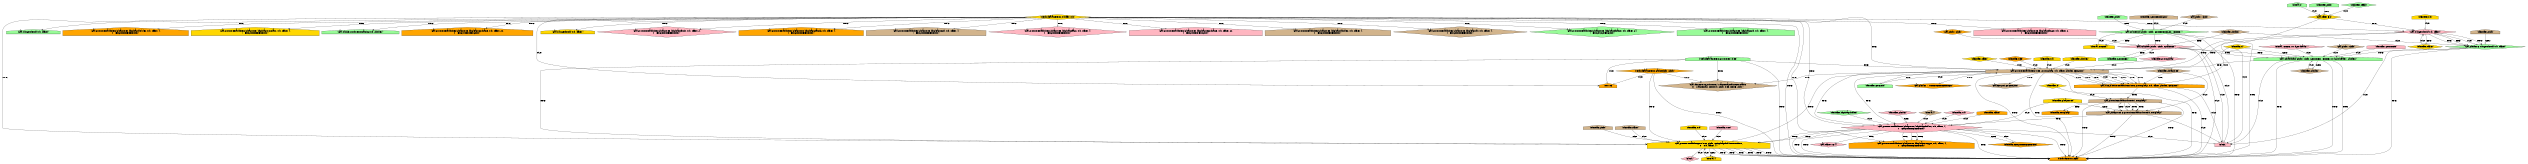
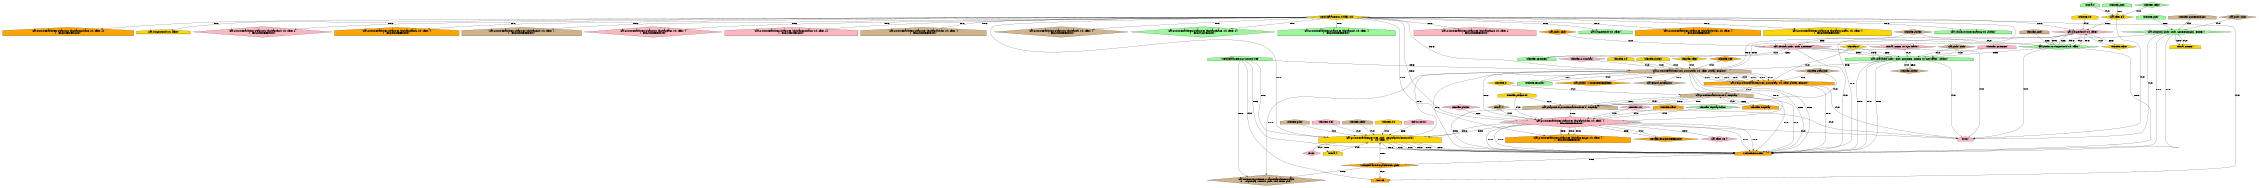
none -> (1737, 104)
none -> (1419, 122)
(1778, 154) -> (1570, 159)
